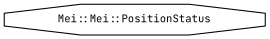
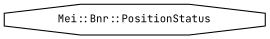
(135, 20) -> (135, 20)
